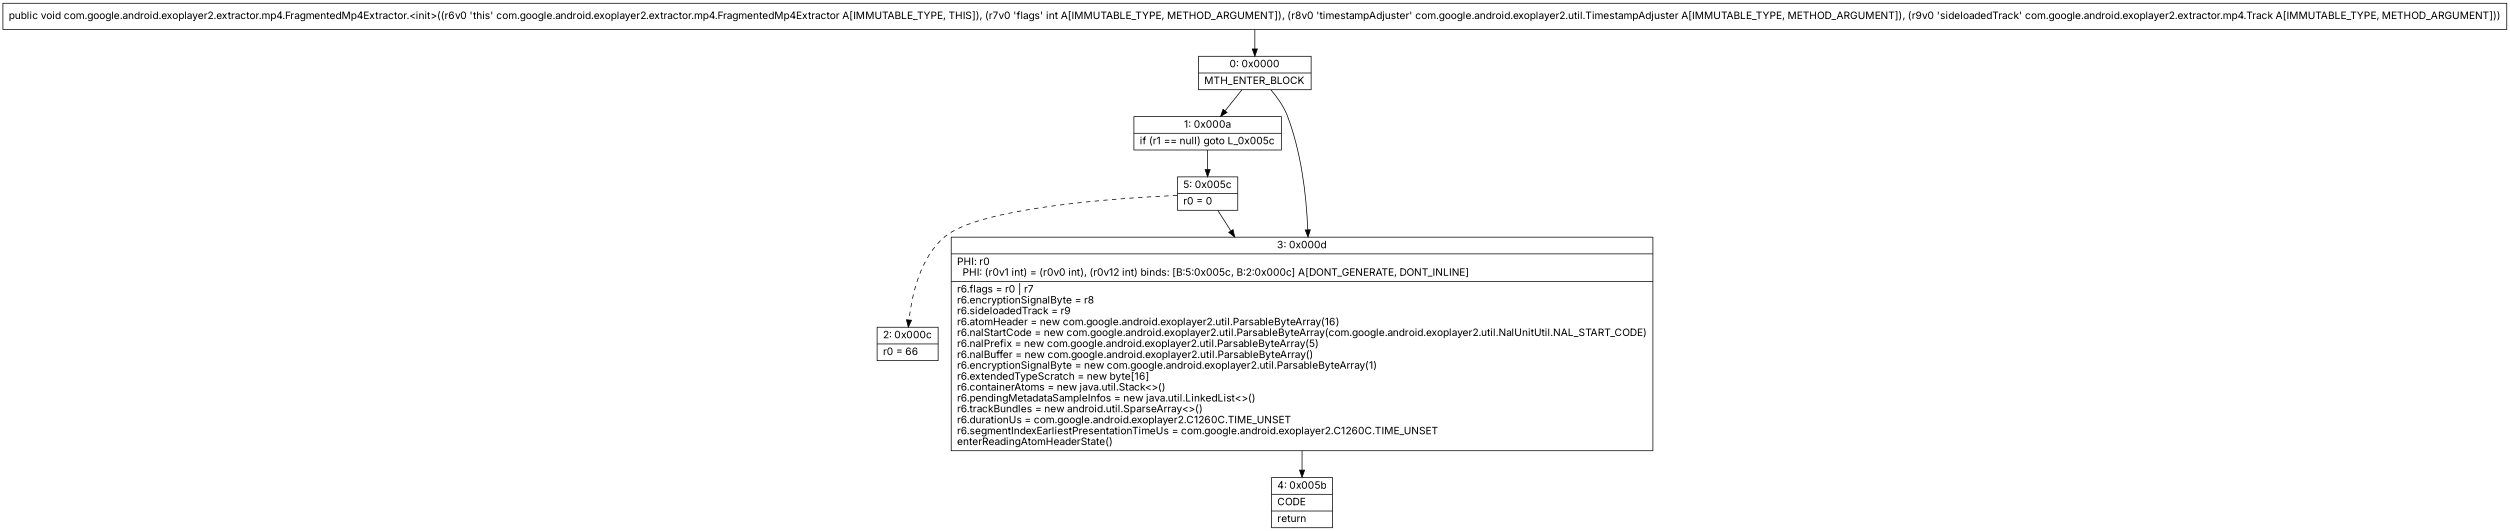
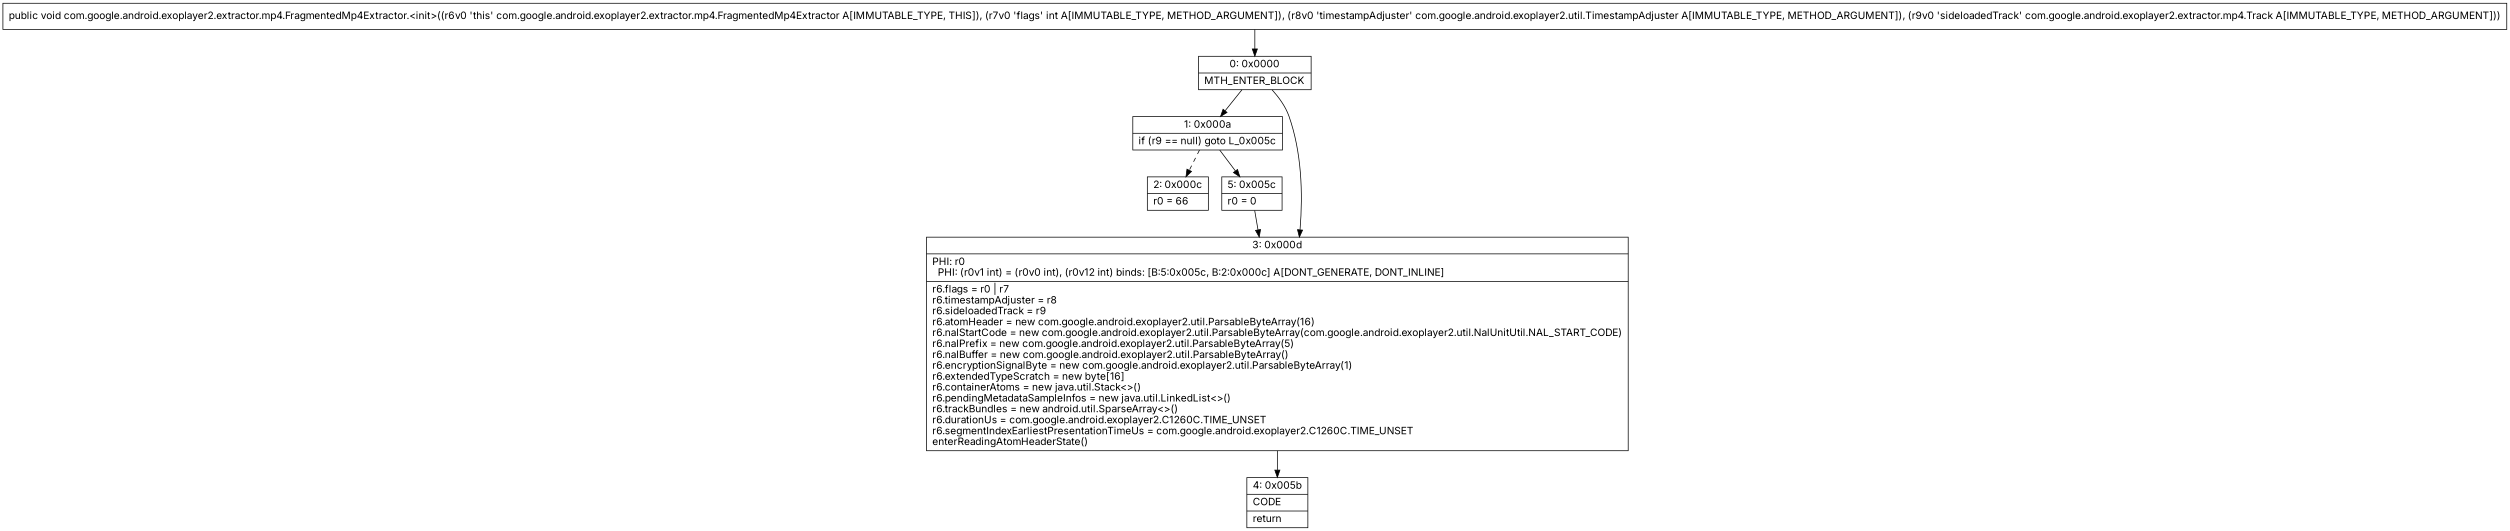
(1208, 141) -> (1208, 141)
(1013, 213) -> (1194, 160)
(1026, 300) -> (995, 300)
